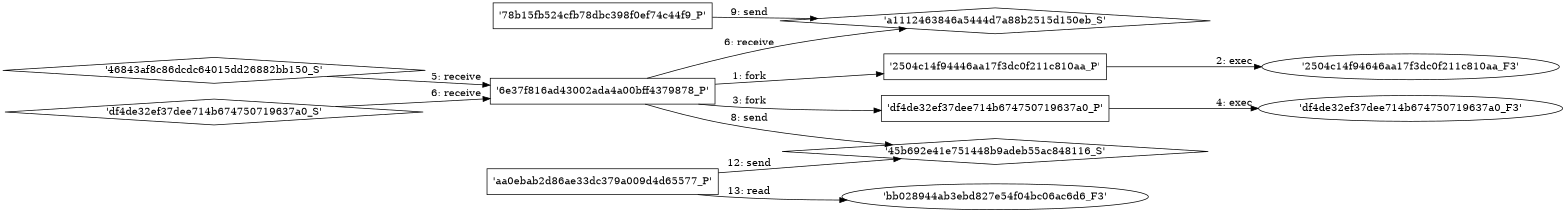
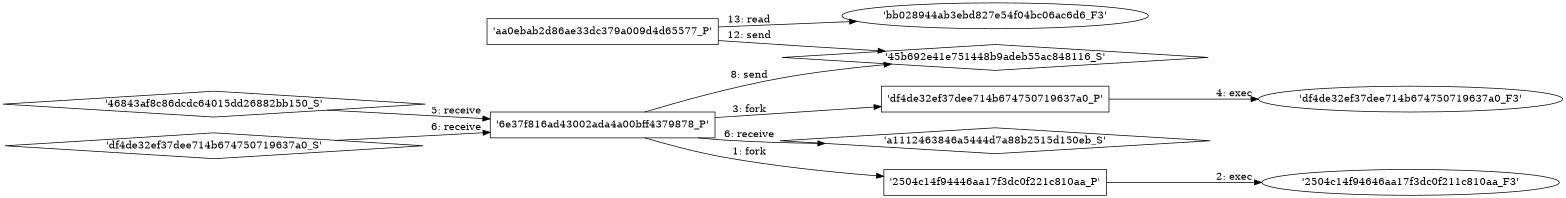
(603, 16) -> none
(995, 67) -> (995, 182)
